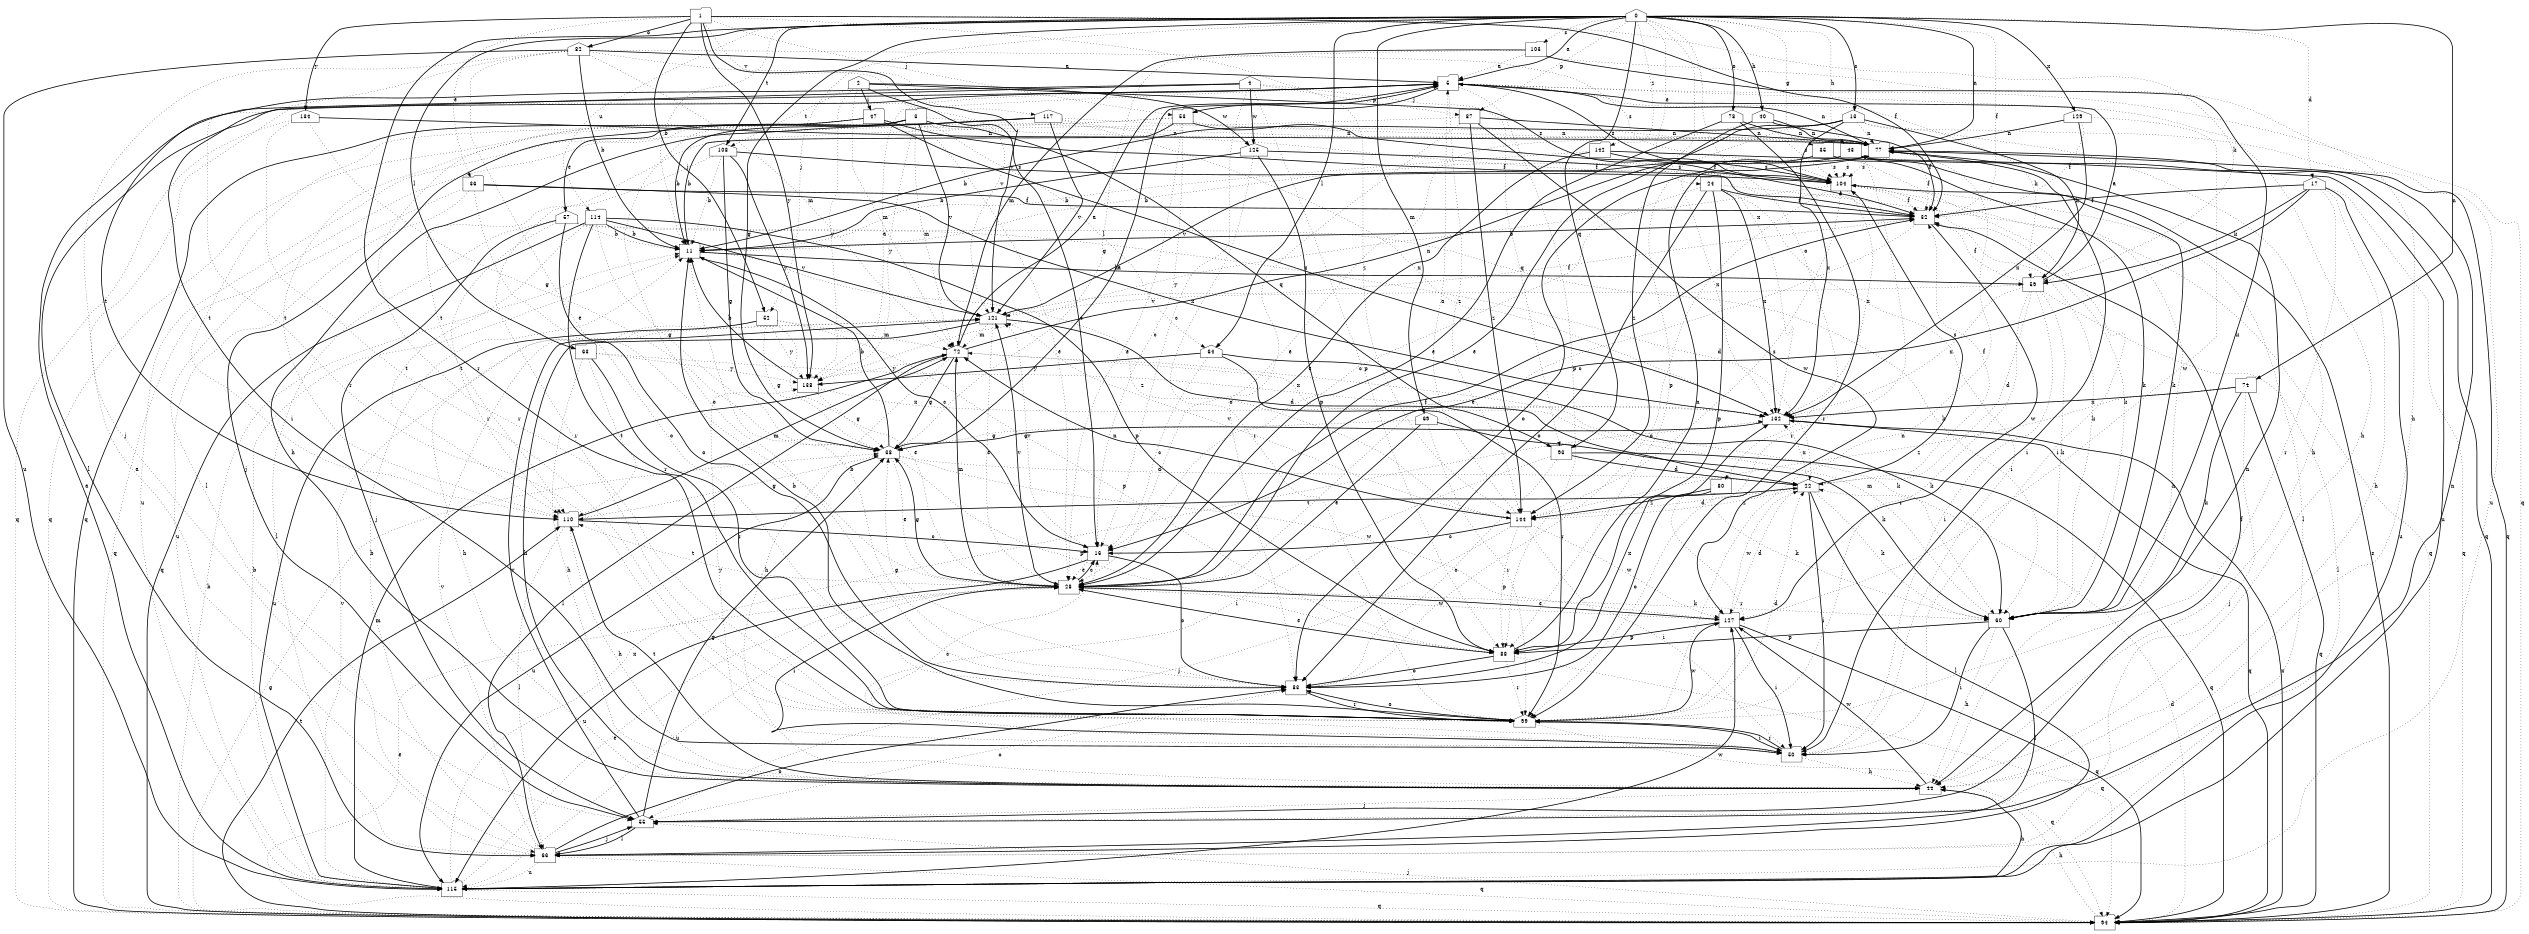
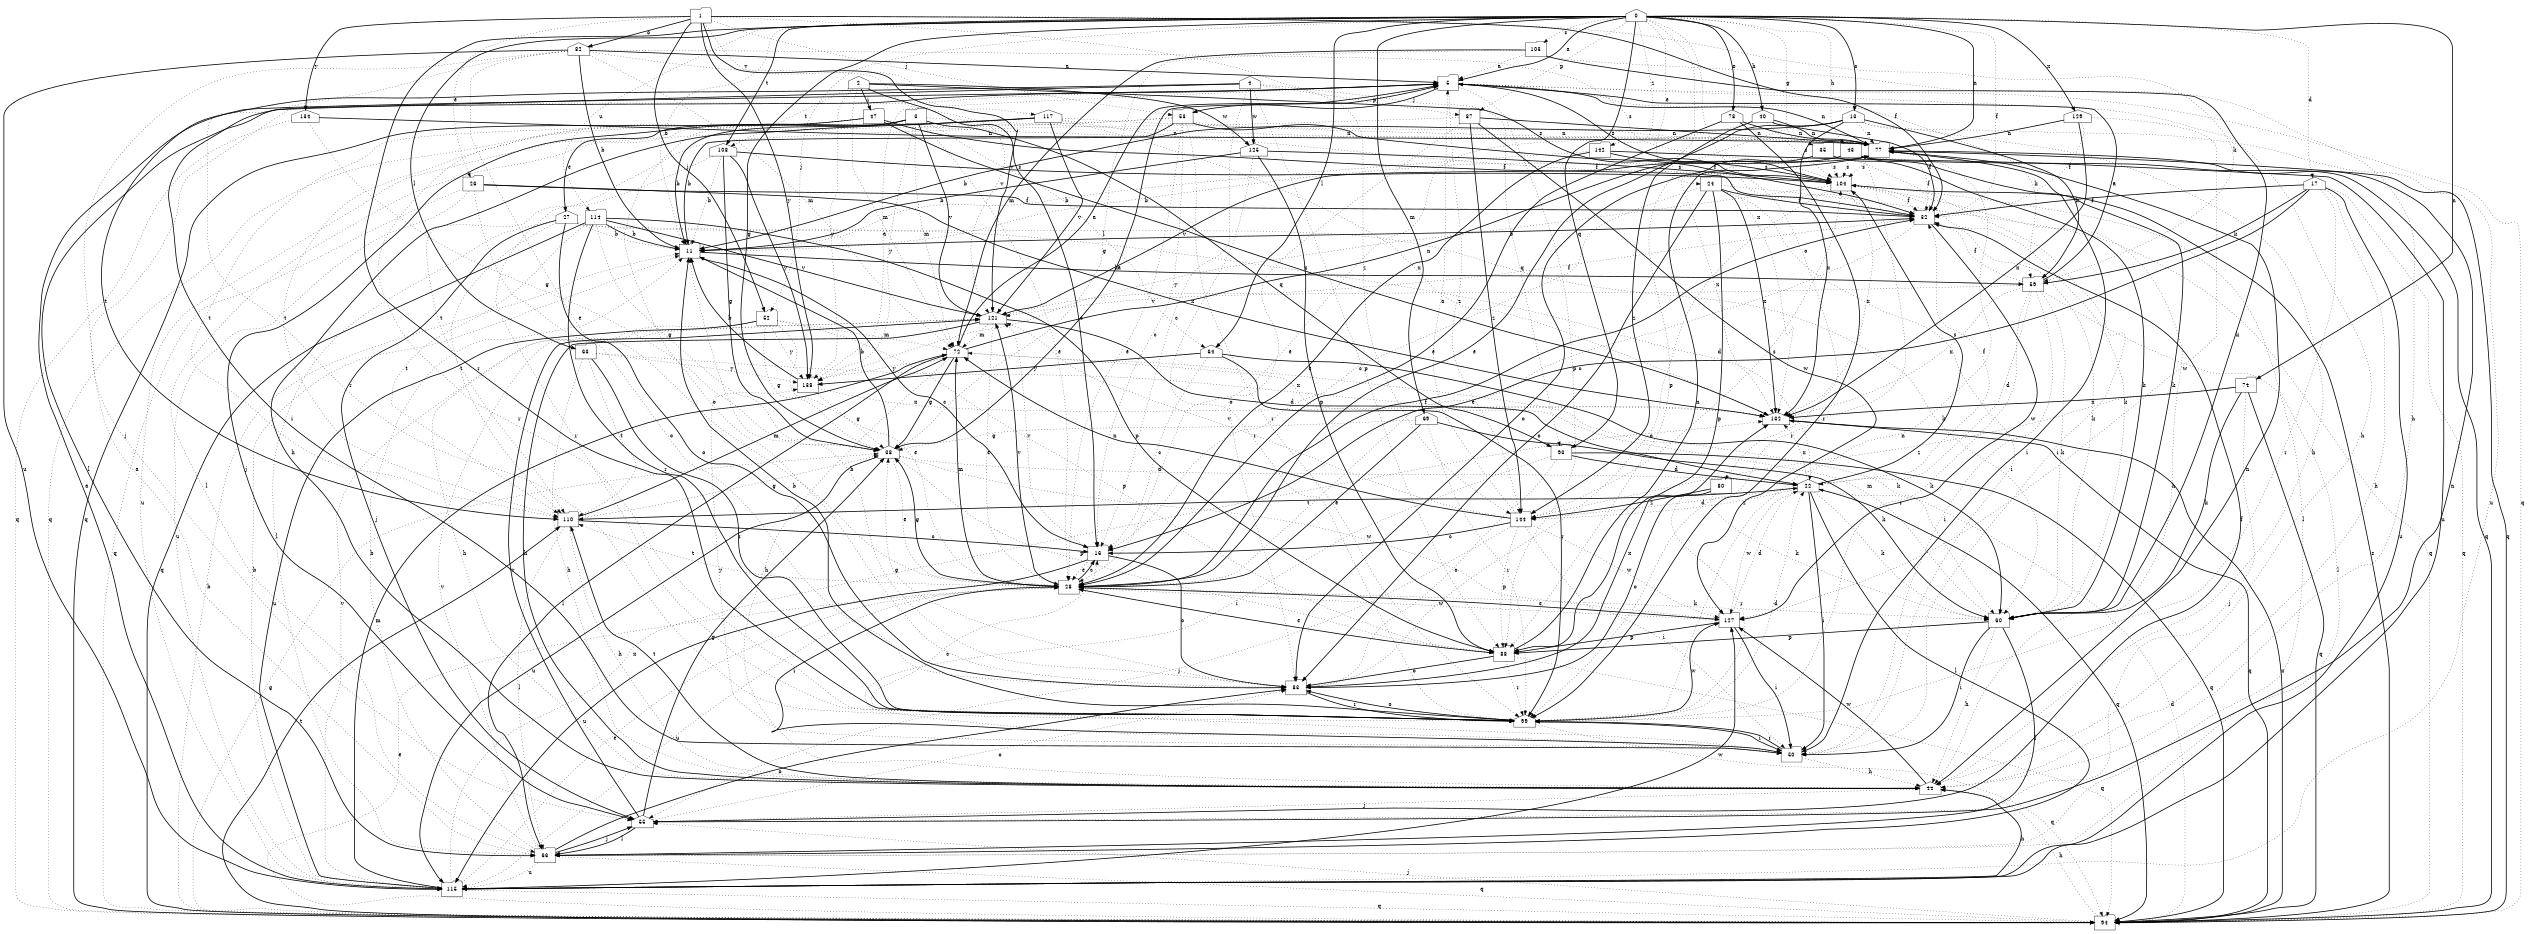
(473, 184) -> (473, 184)
(567, 218) -> (567, 218)
(1108, 336) -> none
(1332, 428) -> none
(740, 670) -> (1279, 437)
(1998, 729) -> (2073, 648)
